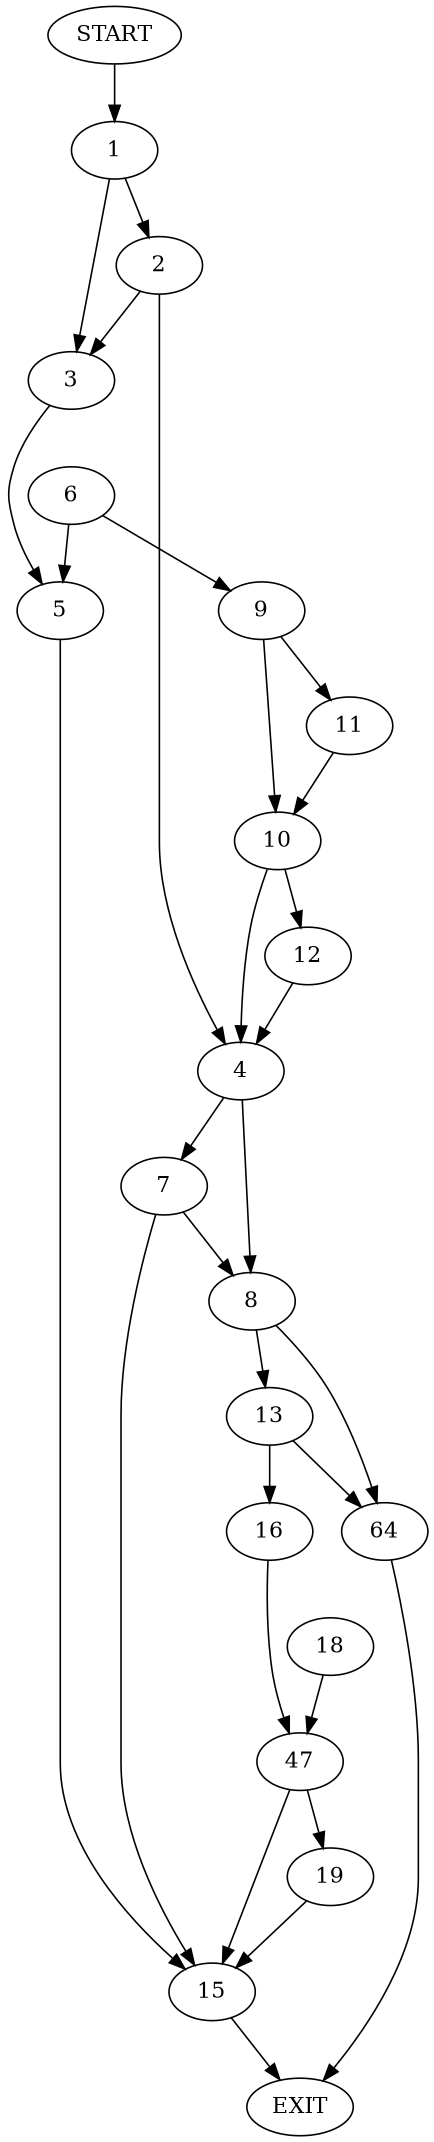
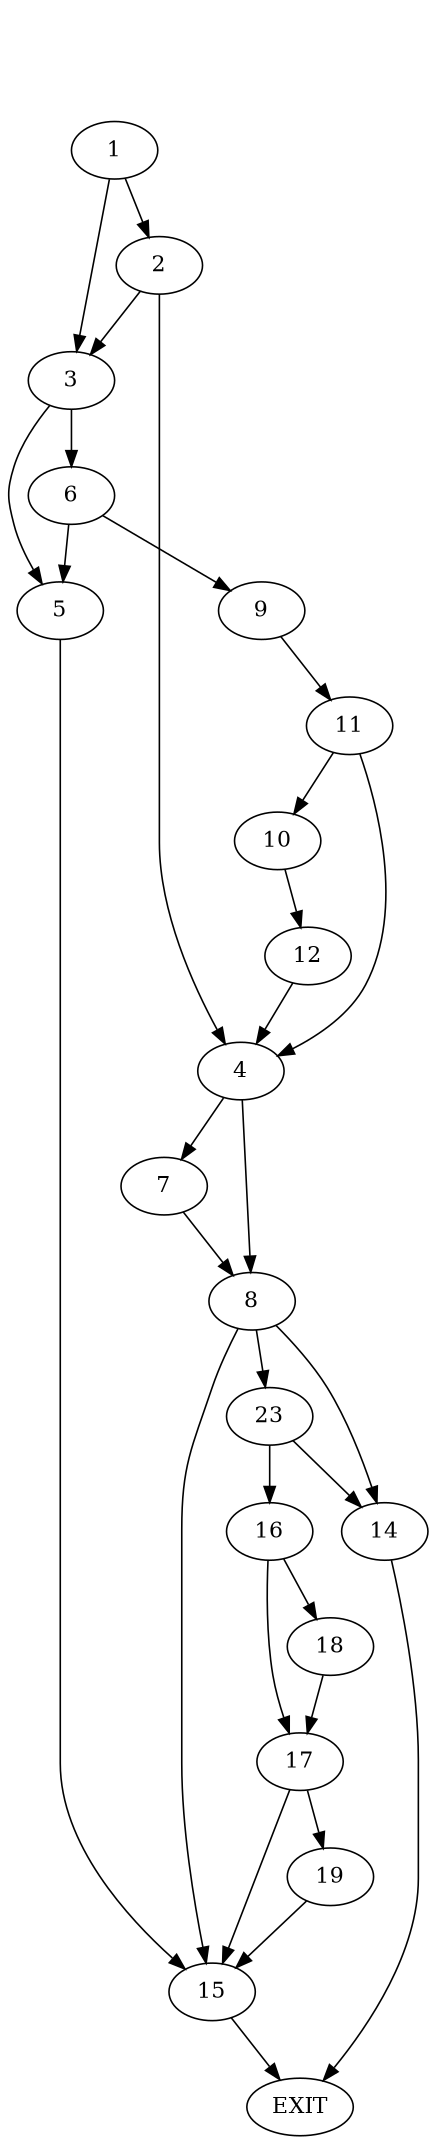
(115, 35) -> none
none -> (71, 430)
(269, 718) -> none
(247, 946) -> (384, 919)
(270, 1416) -> (270, 1416)
(385, 1531) -> (385, 1531)
none -> (296, 1582)
(121, 1588) -> (182, 1634)
(300, 1762) -> (300, 1762)
